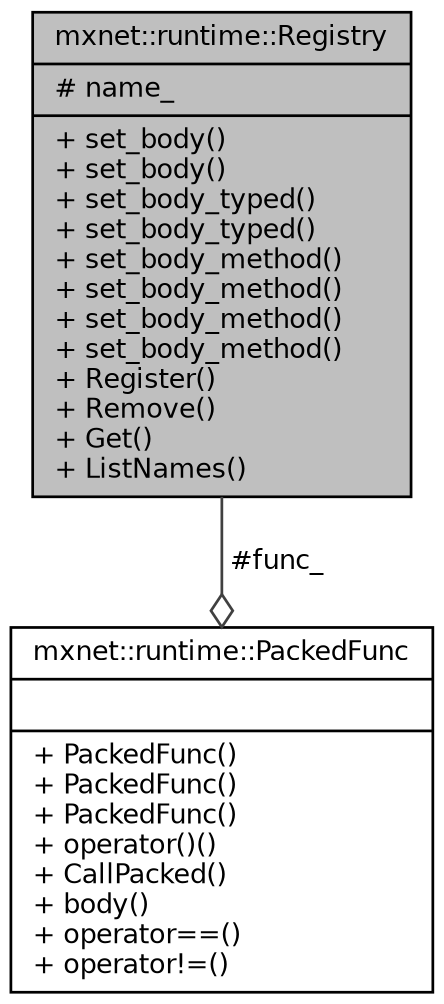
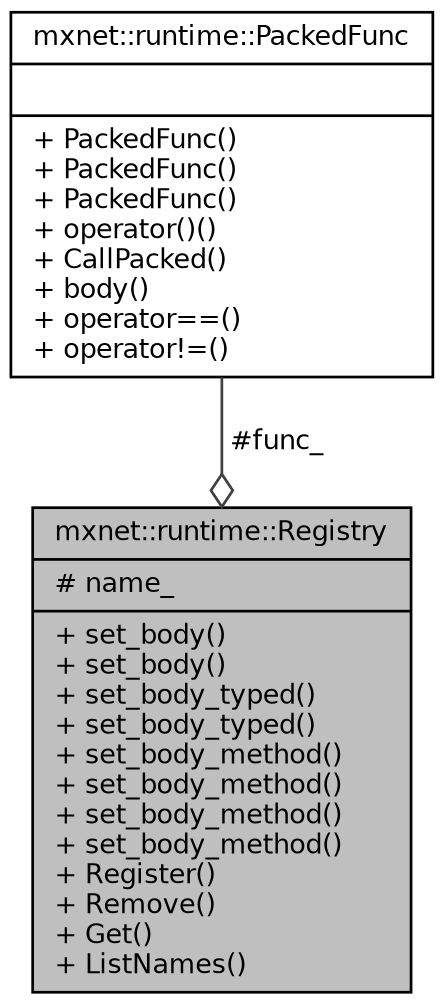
(222, 546) -> (222, 426)
